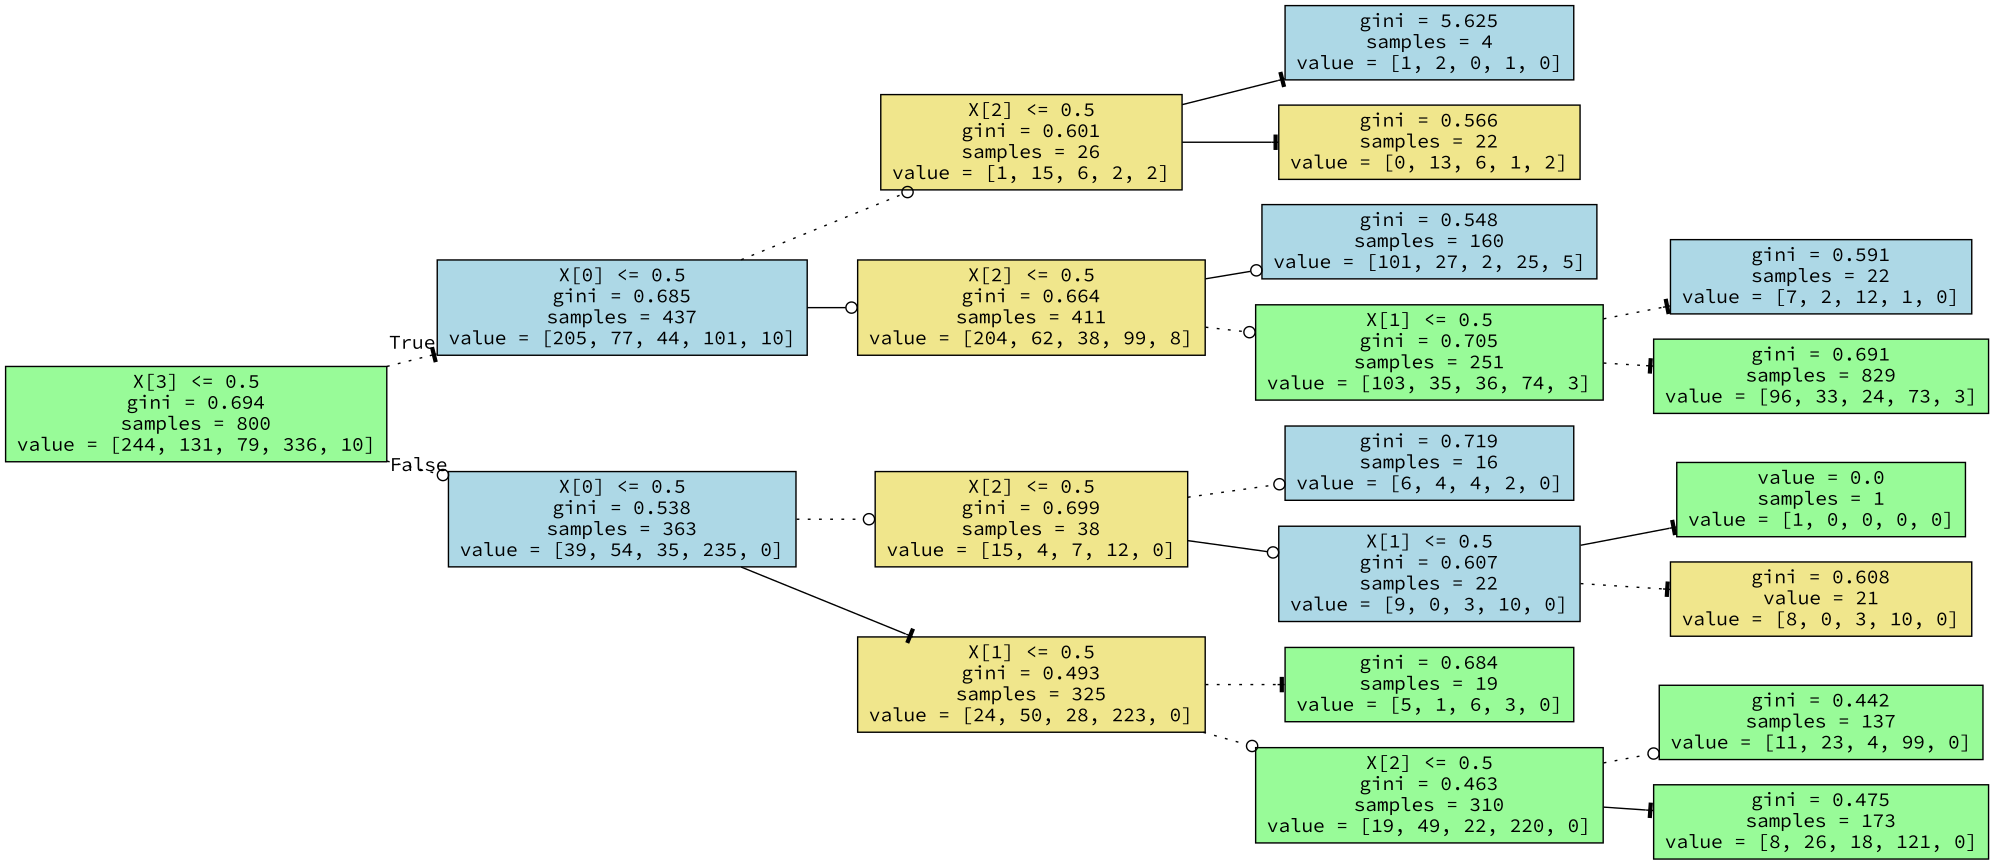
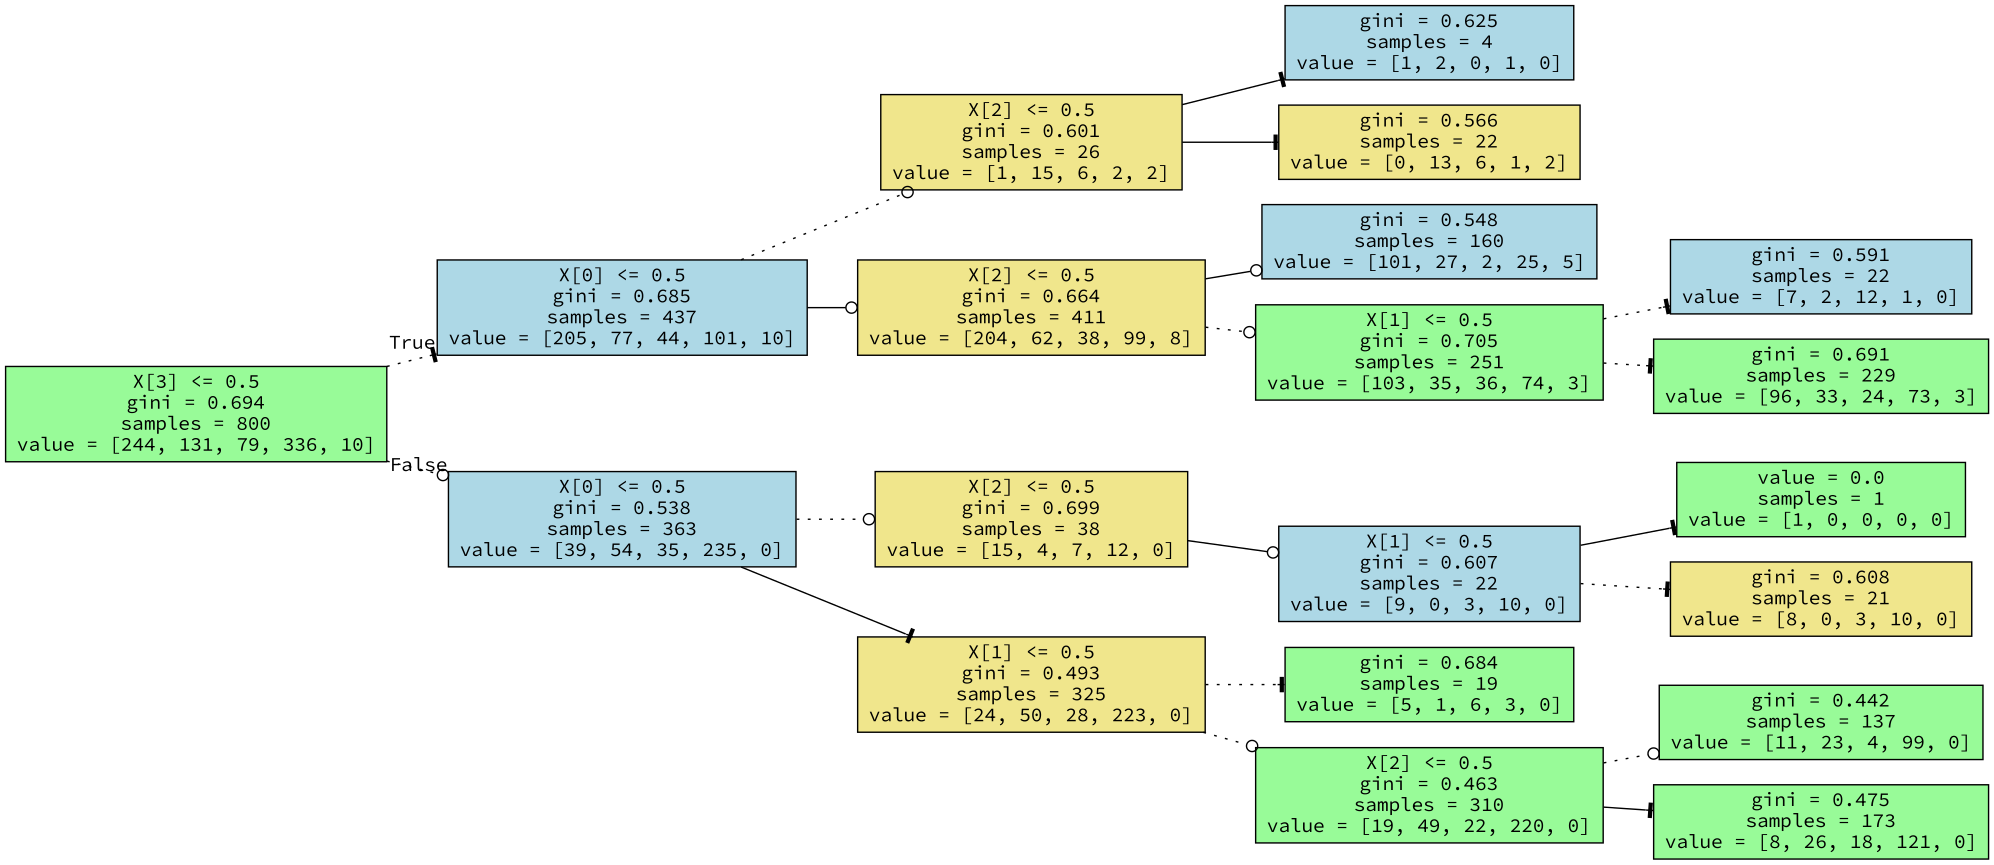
(1429, 43) -> (1429, 43)
(1821, 376) -> (1821, 376)
(1429, 463) -> none
(1821, 599) -> (1821, 599)
